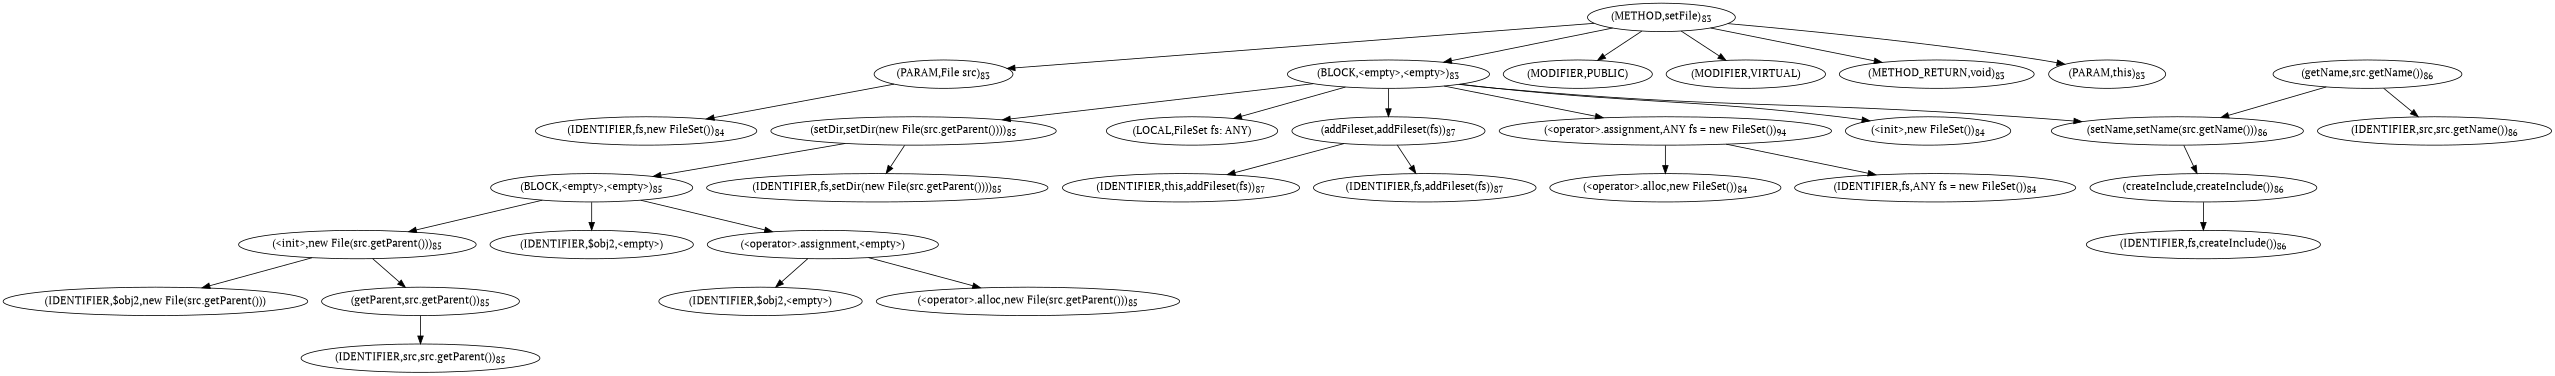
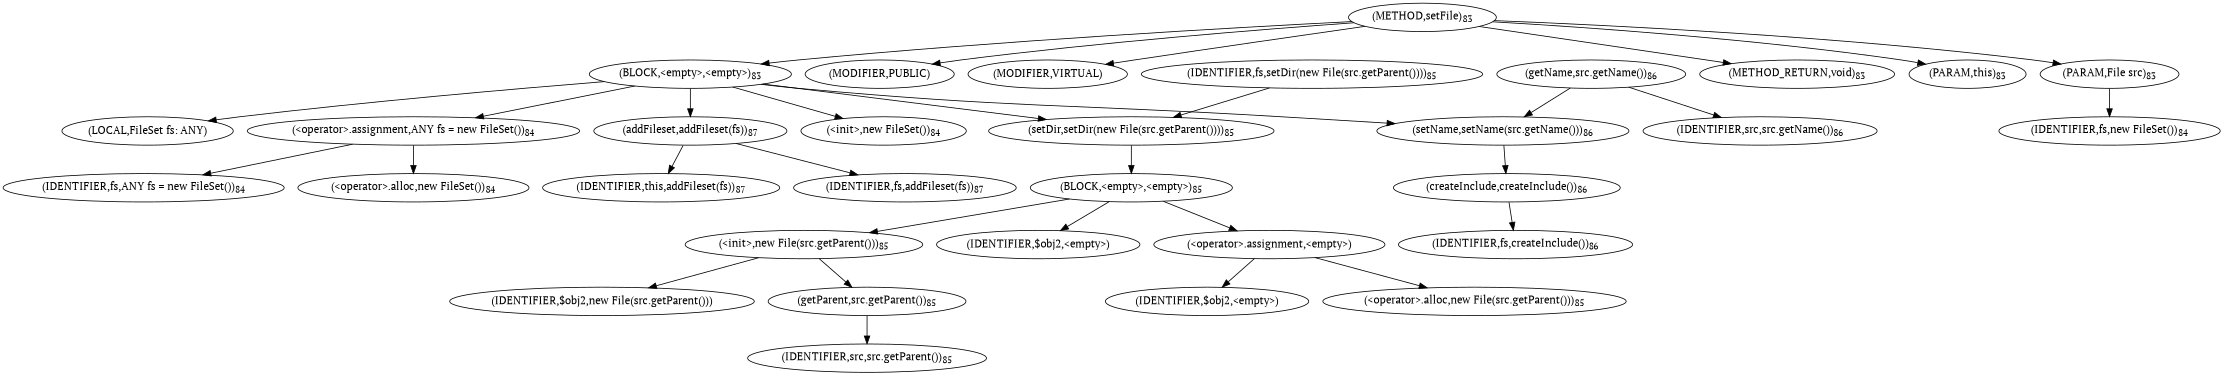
(1782, 130) -> (530, 130)
(898, 156) -> (1225, 101)
